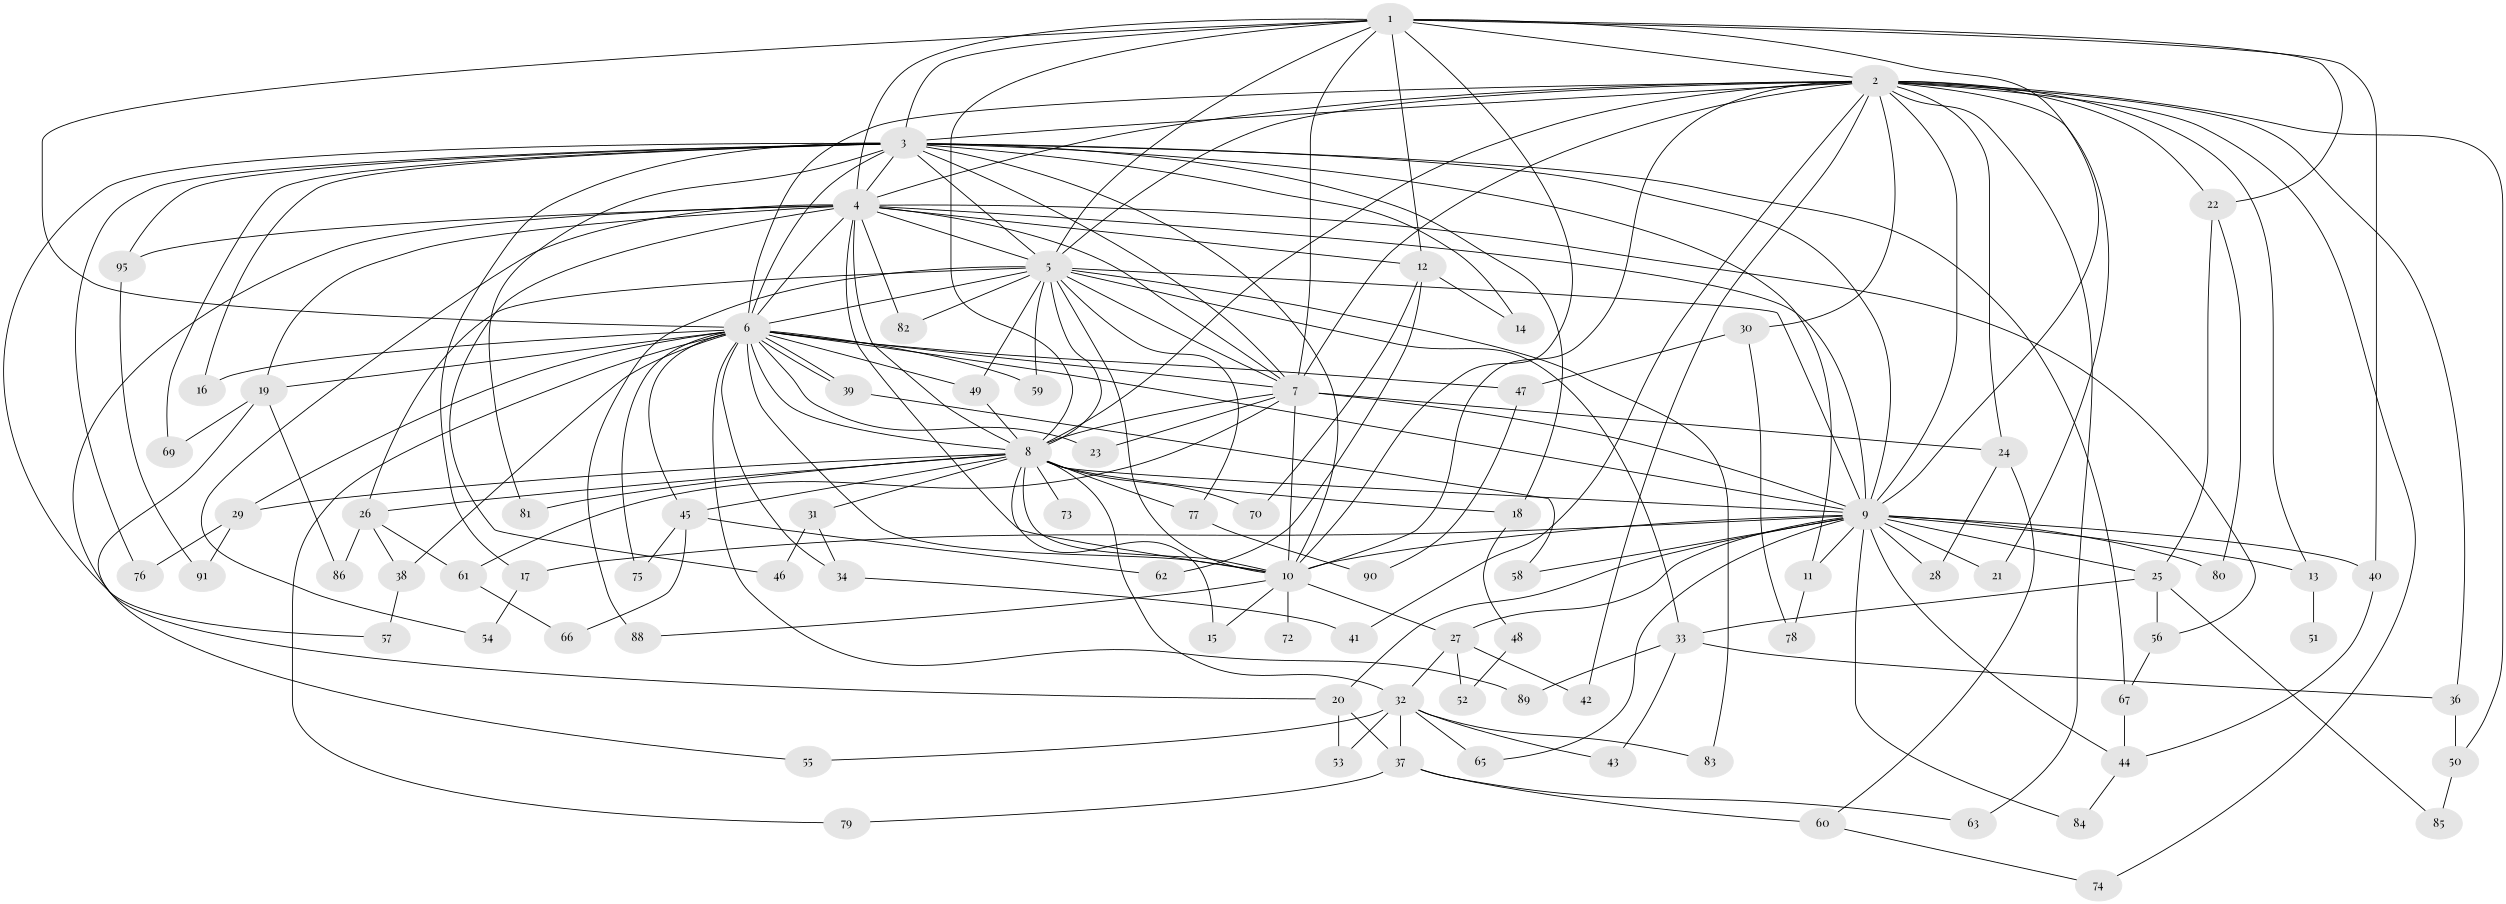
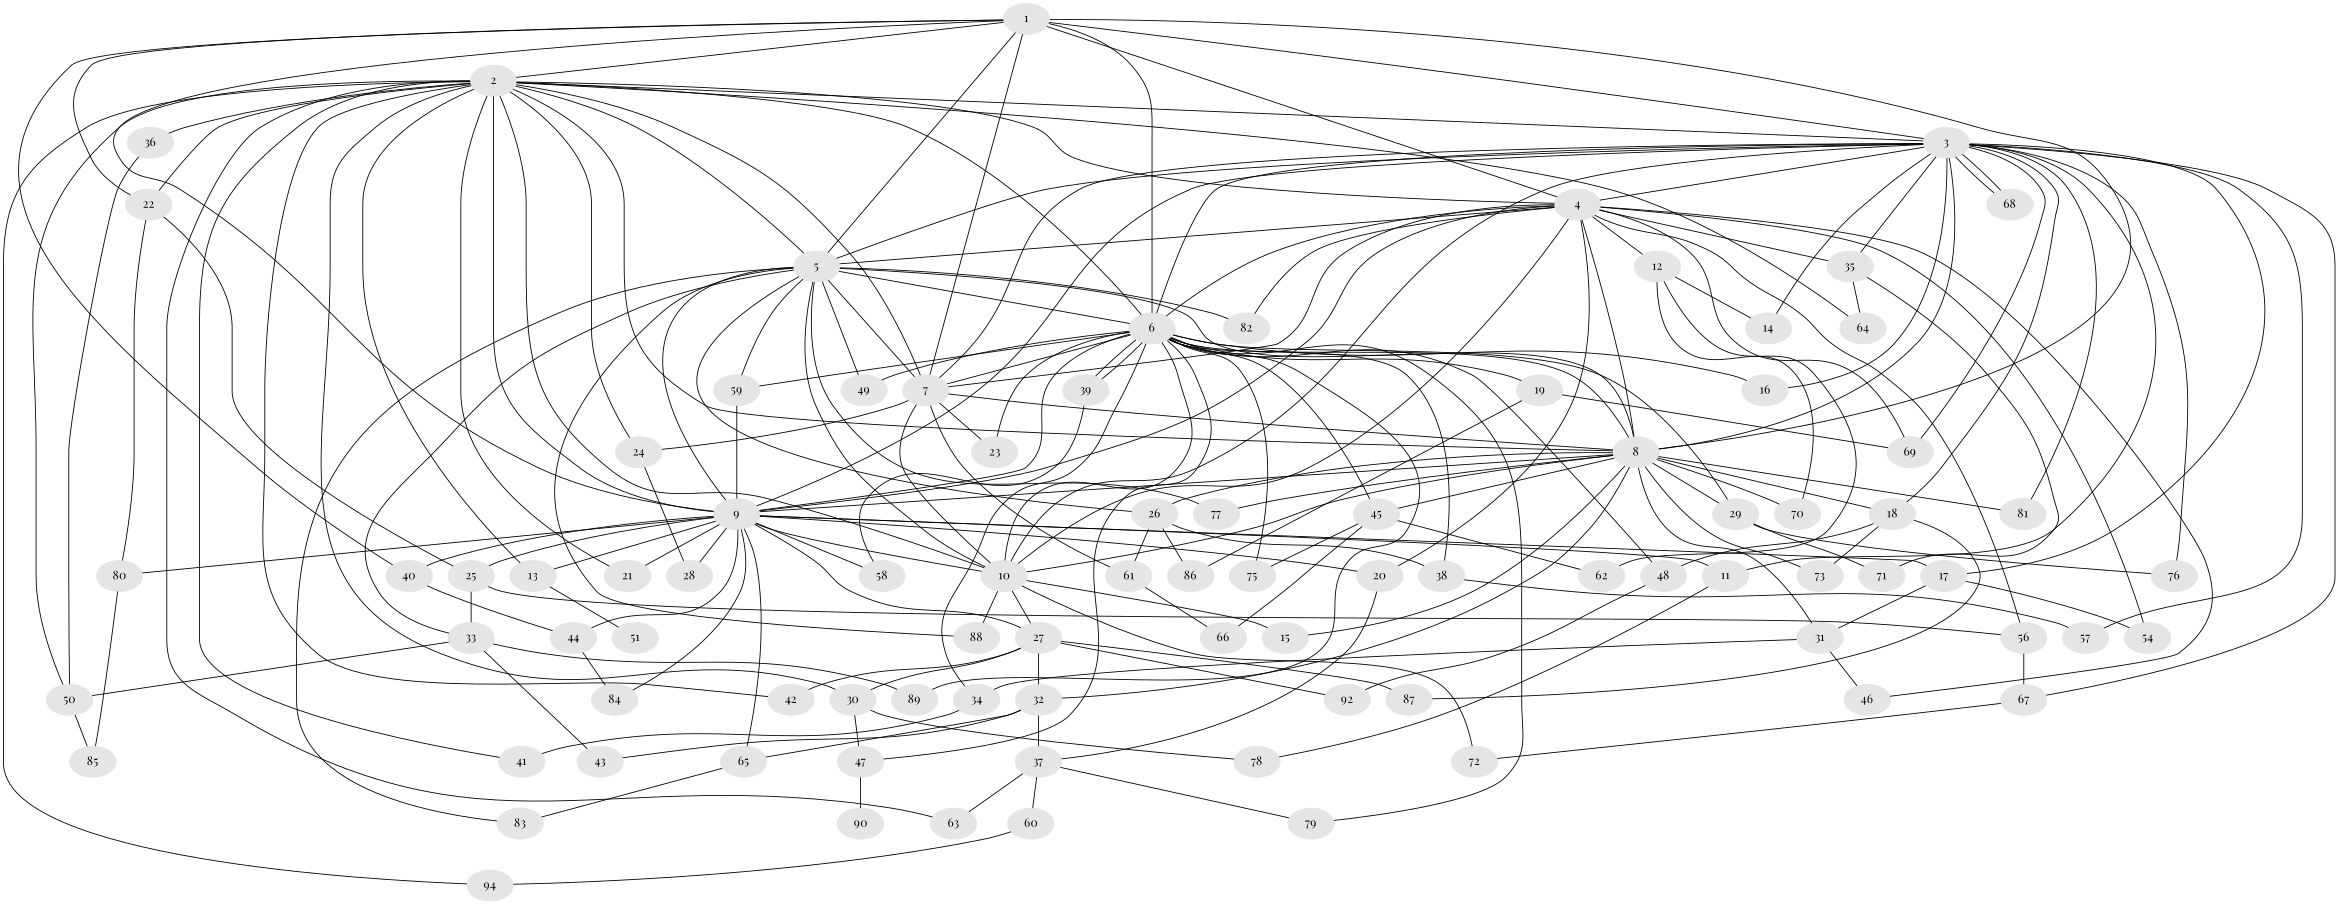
(1407, 143) -> none
none -> (2010, 205)
(537, 230) -> (1737, 344)
(122, 267) -> (1850, 267)
(1564, 315) -> none
none -> (1863, 328)
none -> (1475, 377)
(1002, 421) -> (1892, 365)
(1586, 432) -> (737, 452)
none -> (1862, 540)
(1280, 548) -> none
(202, 576) -> (1882, 576)
none -> (1882, 607)
(1988, 664) -> none
none -> (919, 674)
(2067, 677) -> (270, 669)
none -> (1409, 700)
(1462, 700) -> (1347, 700)
(2298, 700) -> (107, 669)
(2124, 731) -> (1749, 732)
(1553, 736) -> (632, 793)
(808, 762) -> none
(1339, 762) -> none
(2099, 886) -> (490, 886)
